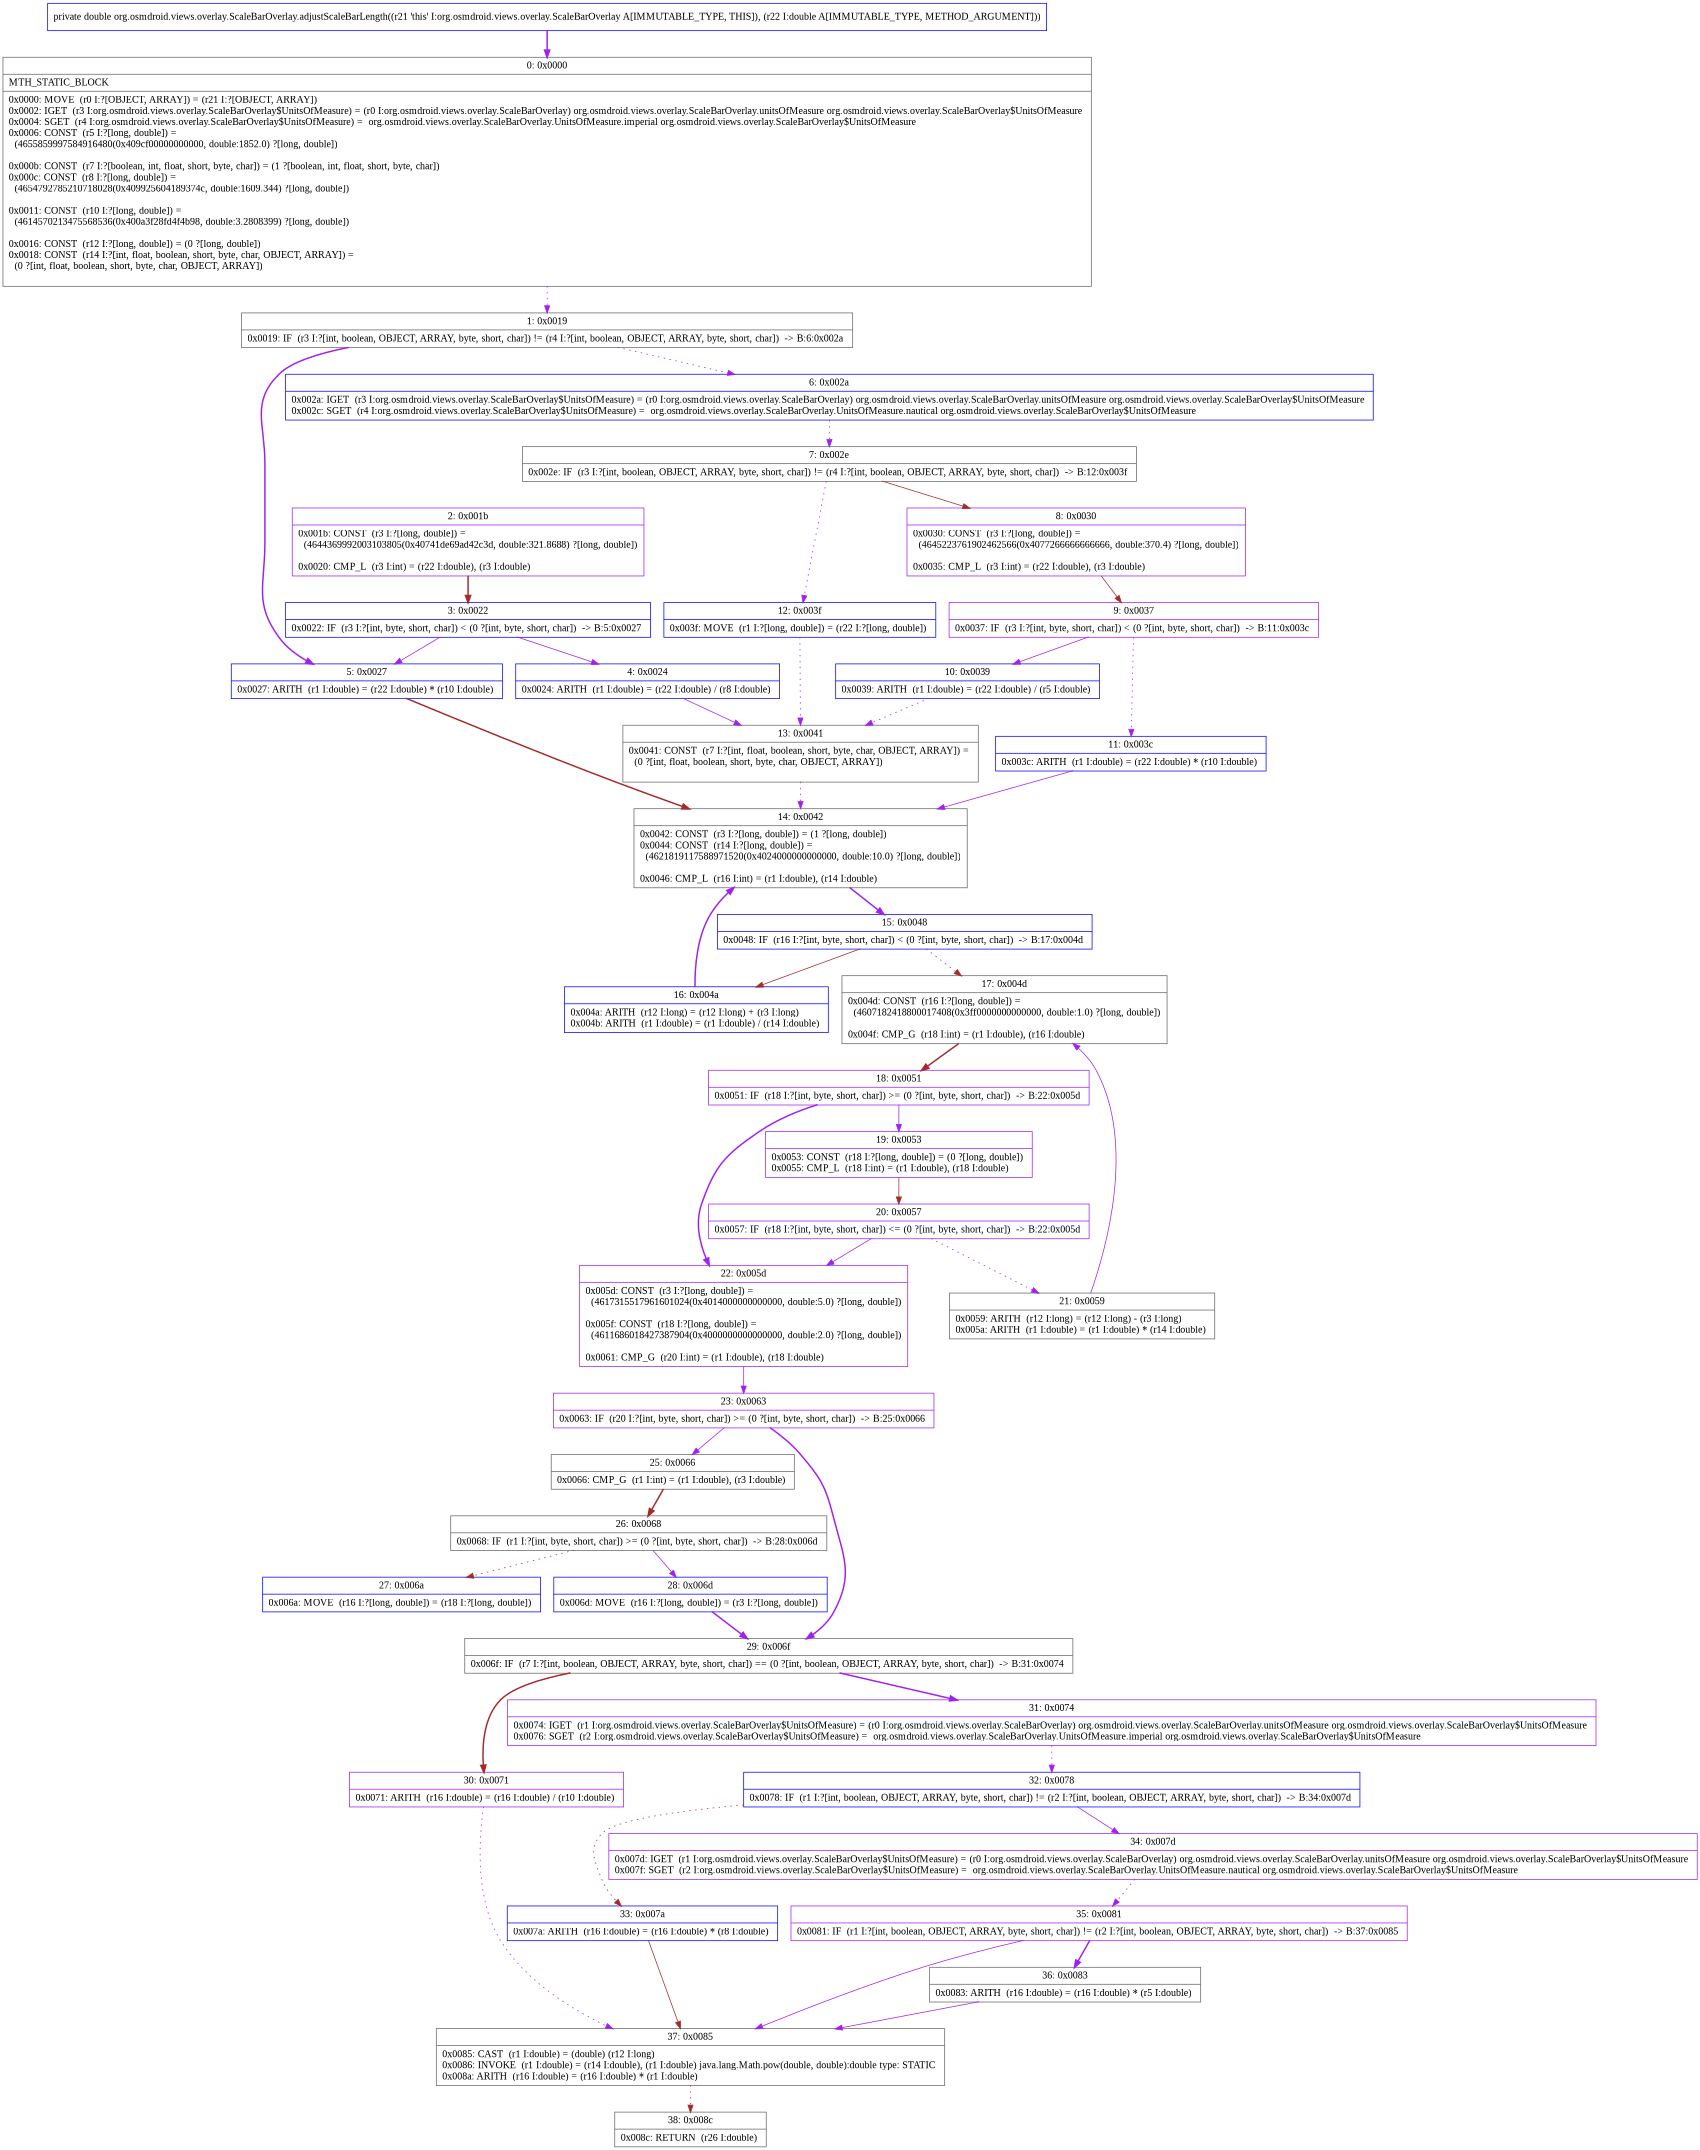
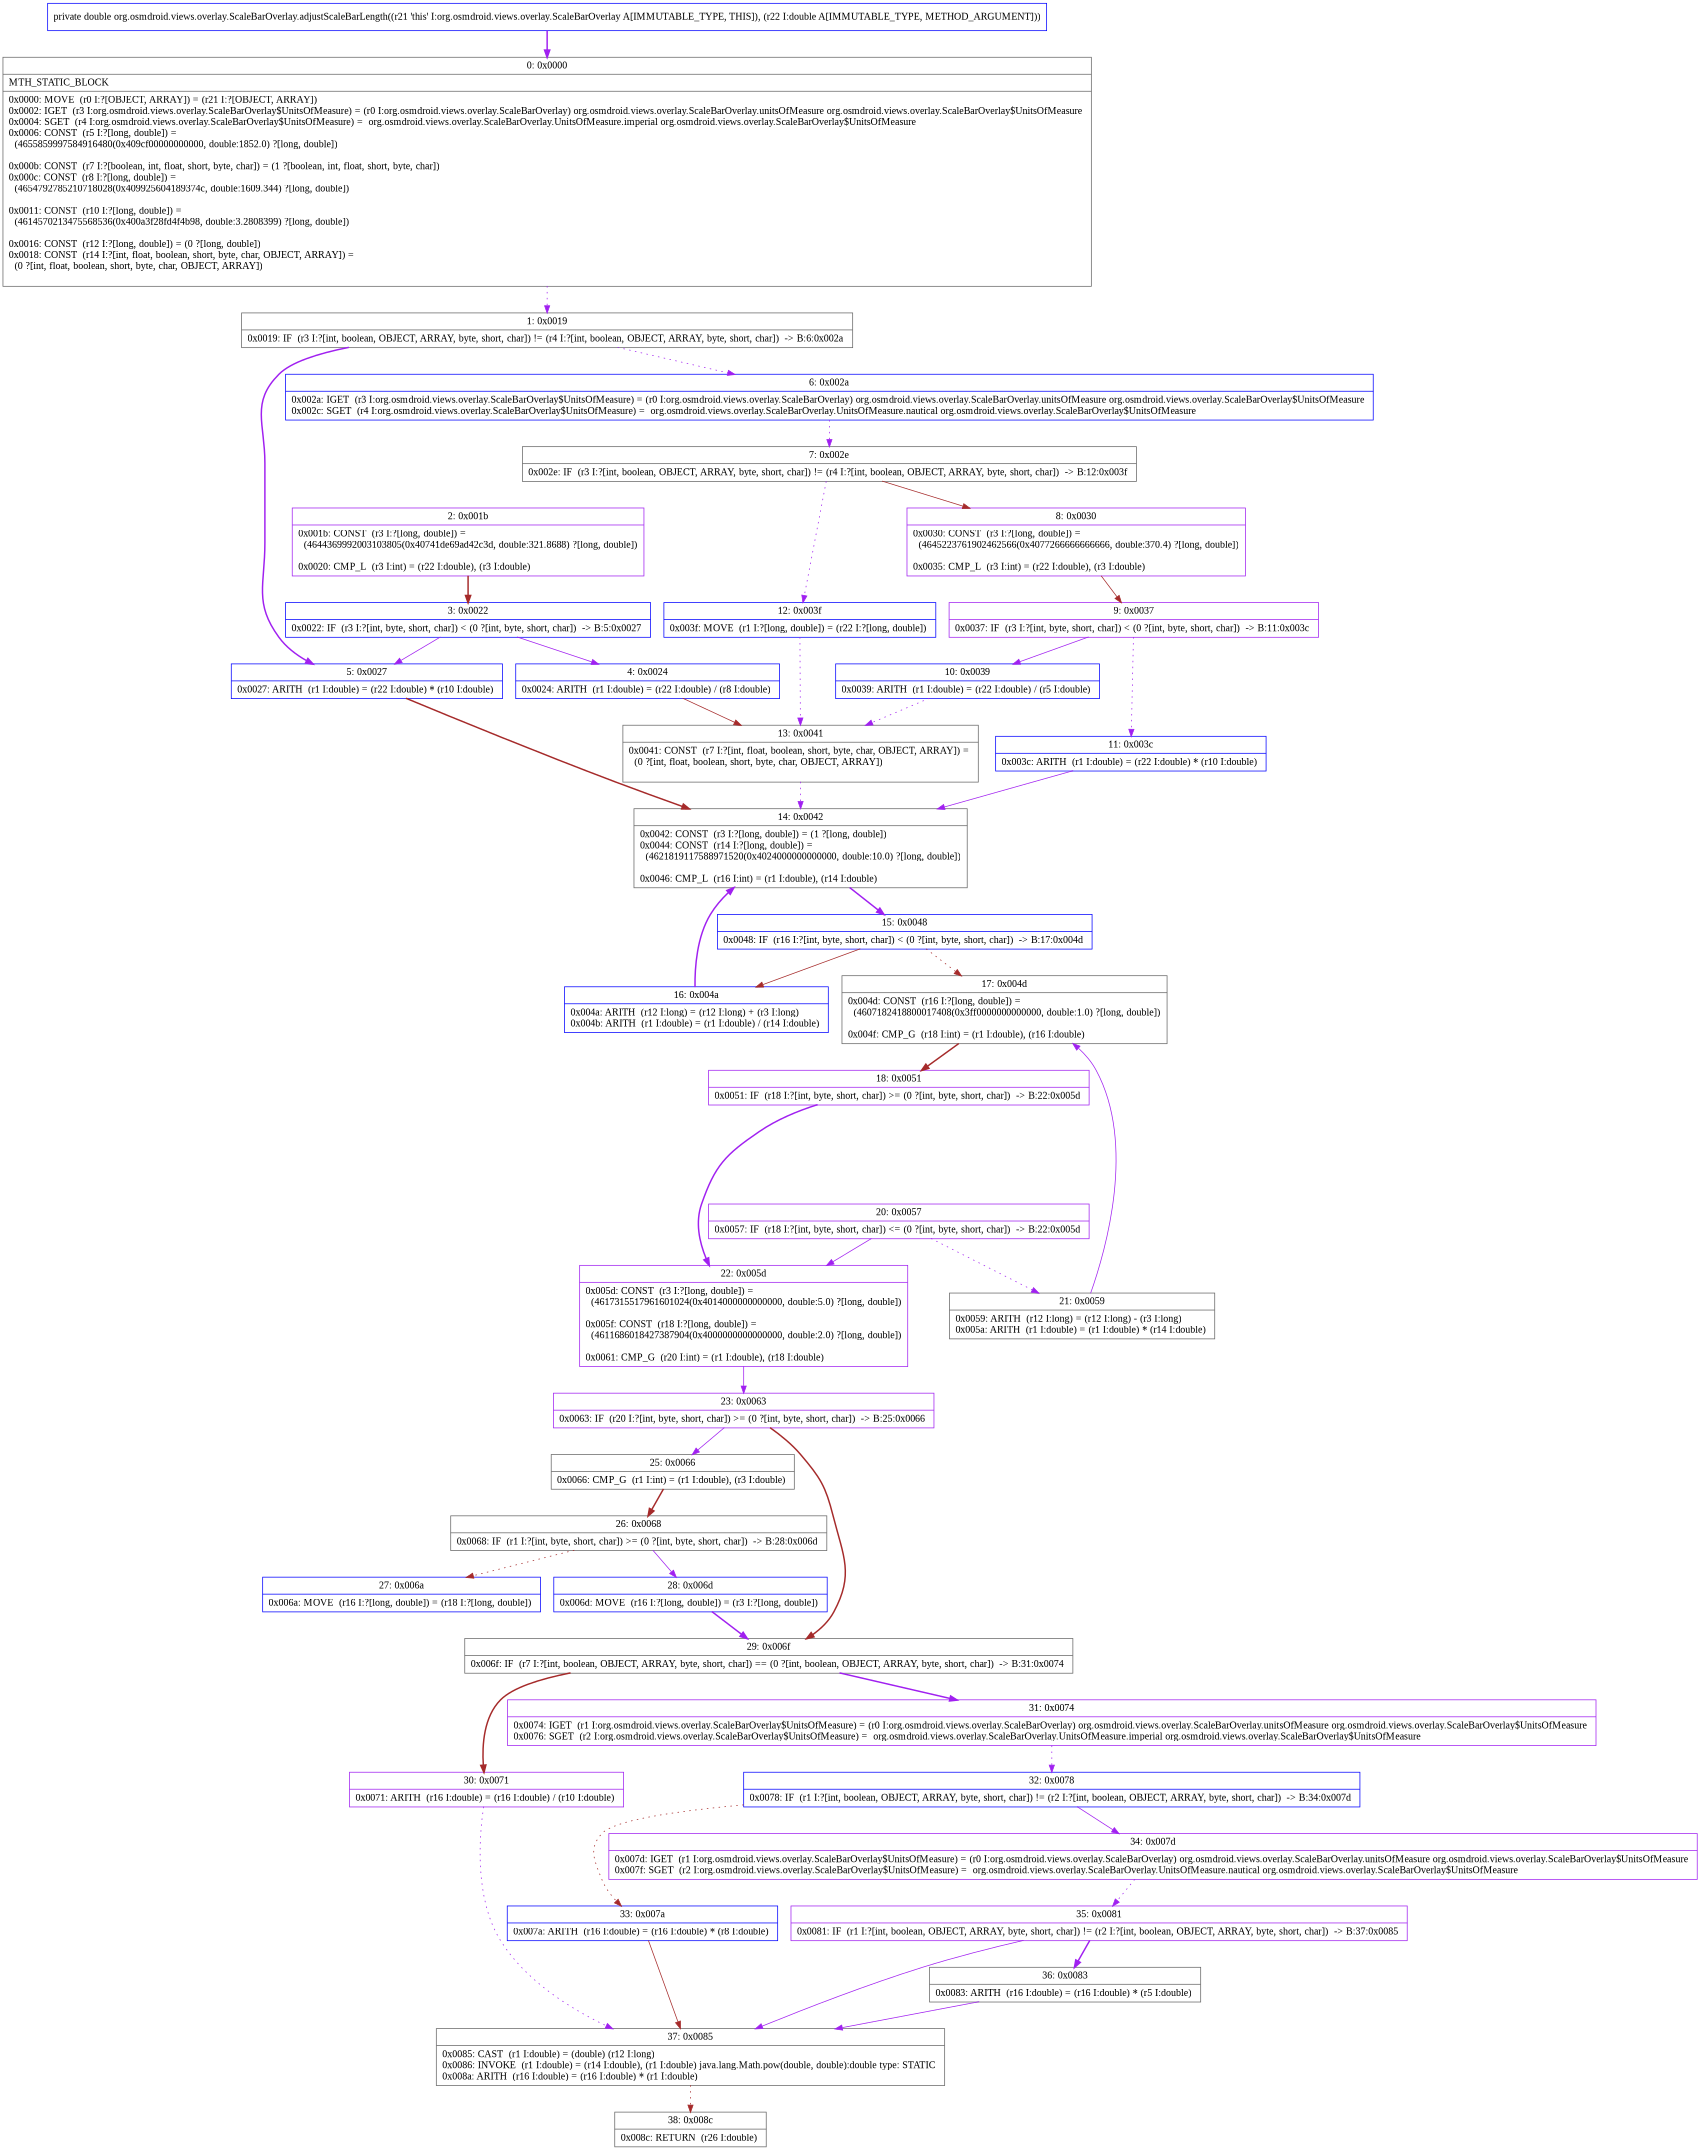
(709, 710) -> (709, 710)
(899, 1155) -> none
(836, 1525) -> (836, 1525)
